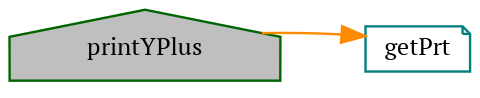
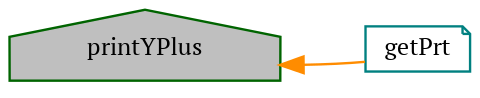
(301, 33) -> (334, 64)
